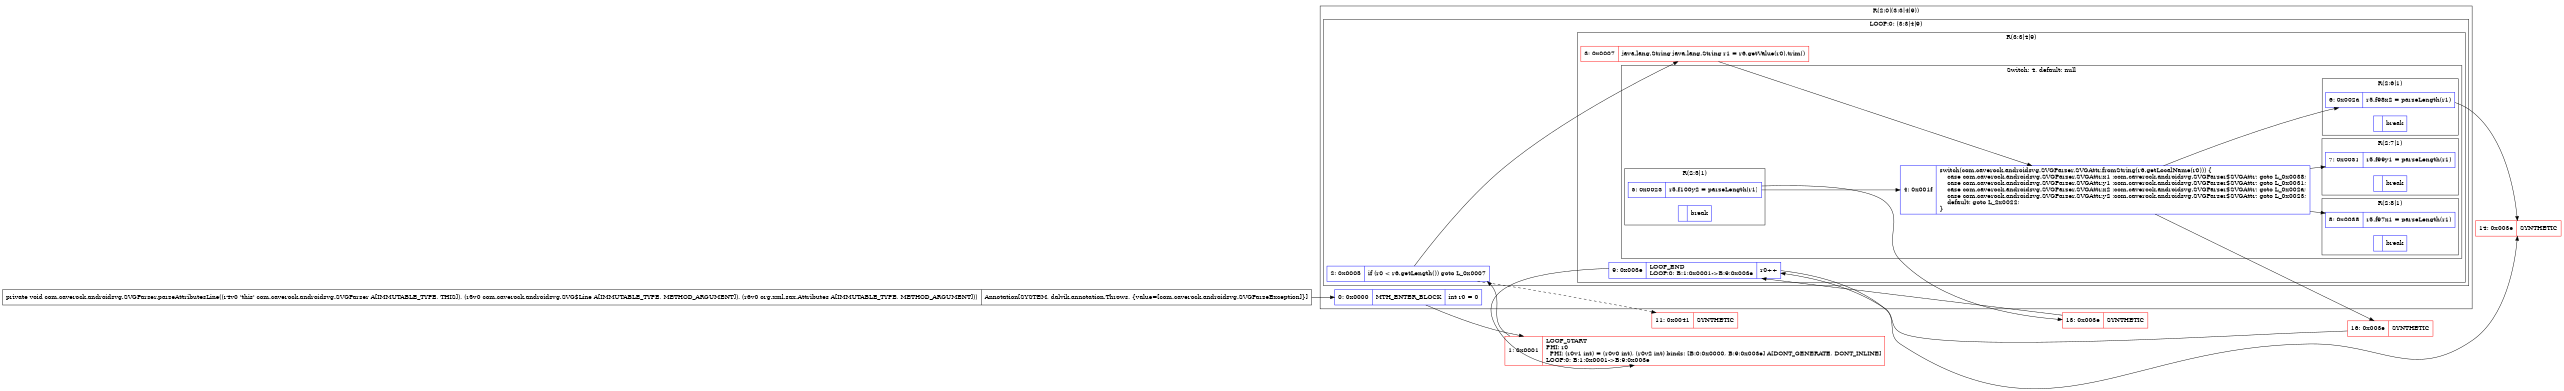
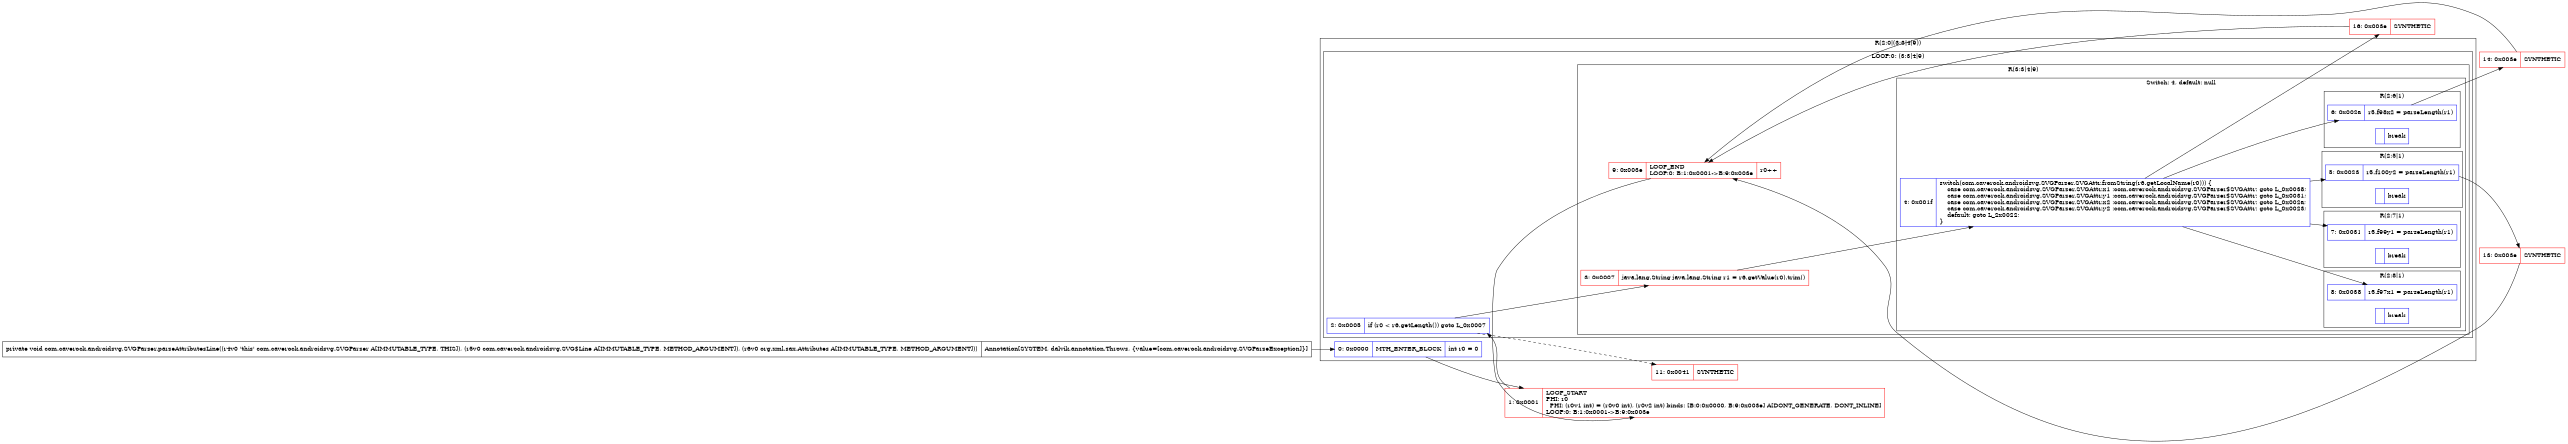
(1829, 190) -> (2316, 181)
(1695, 270) -> (1695, 170)
(2164, 365) -> (2103, 11)
